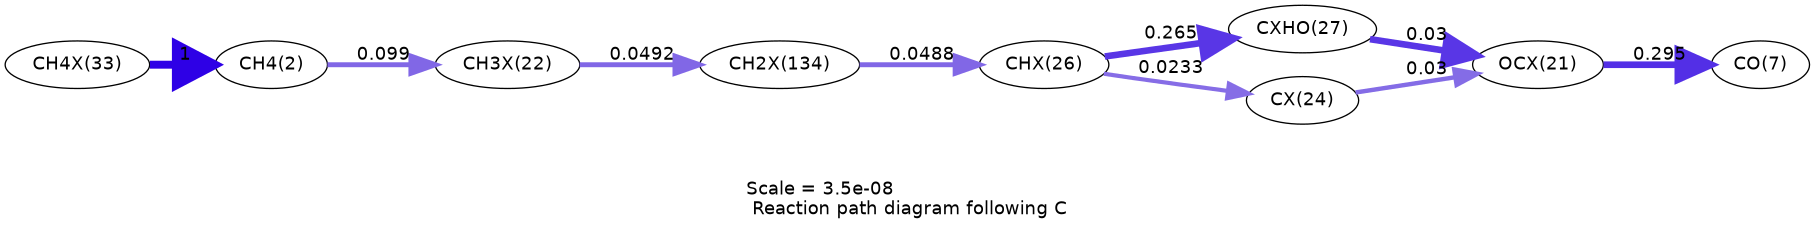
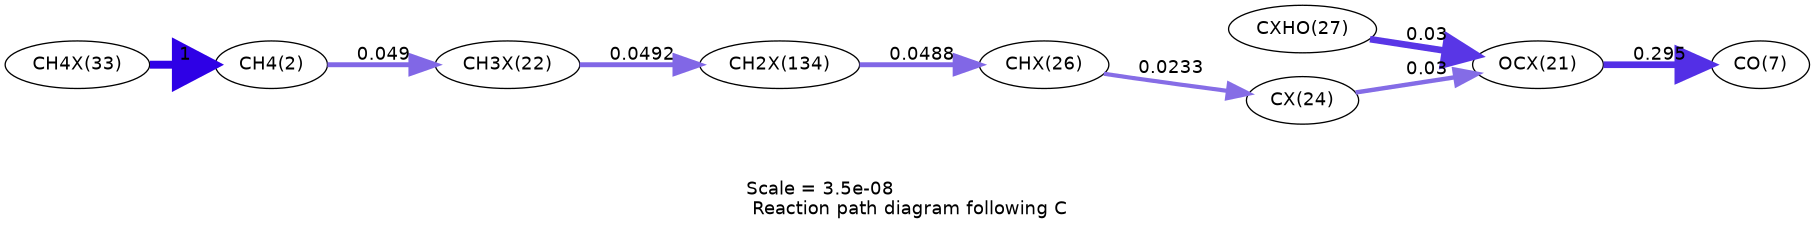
(1153, 50) -> none
(381, 55) -> (381, 55)
